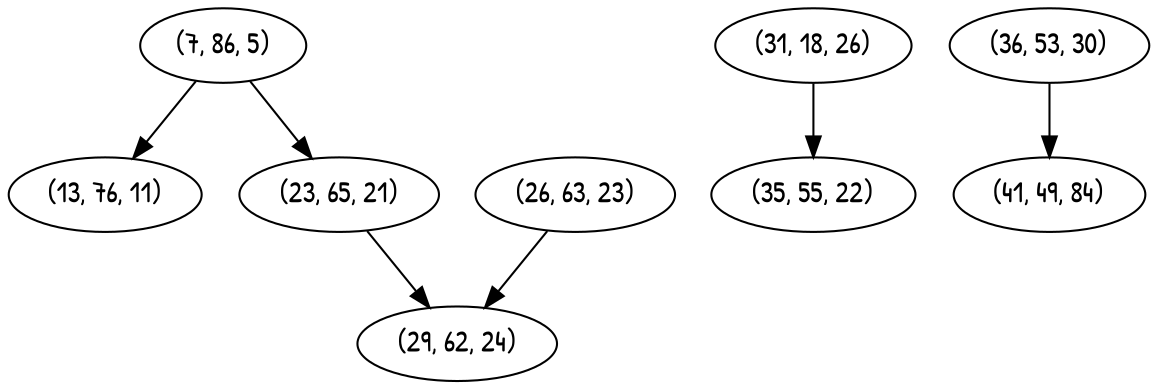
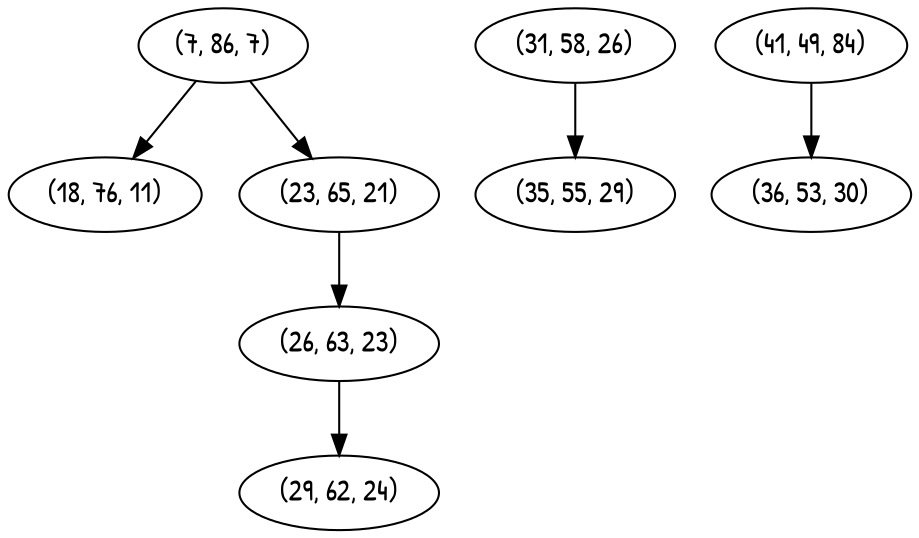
(223, 46) -> (223, 46)
(813, 46) -> (575, 46)
(1049, 110) -> (811, 110)
(105, 195) -> (105, 195)
(813, 195) -> (575, 195)
(392, 261) -> (339, 259)
